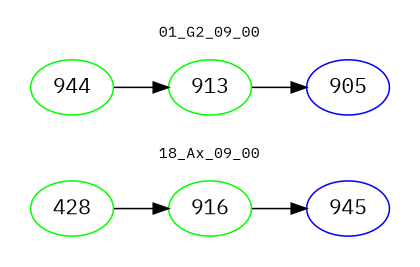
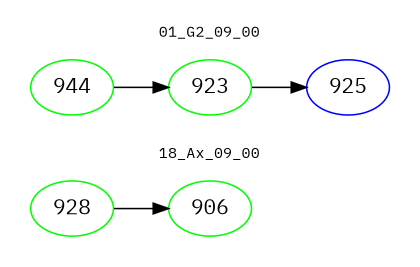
(210, 87) -> (210, 87)
(348, 87) -> (348, 87)
(72, 209) -> (72, 209)
(210, 209) -> (210, 209)
(348, 209) -> none
